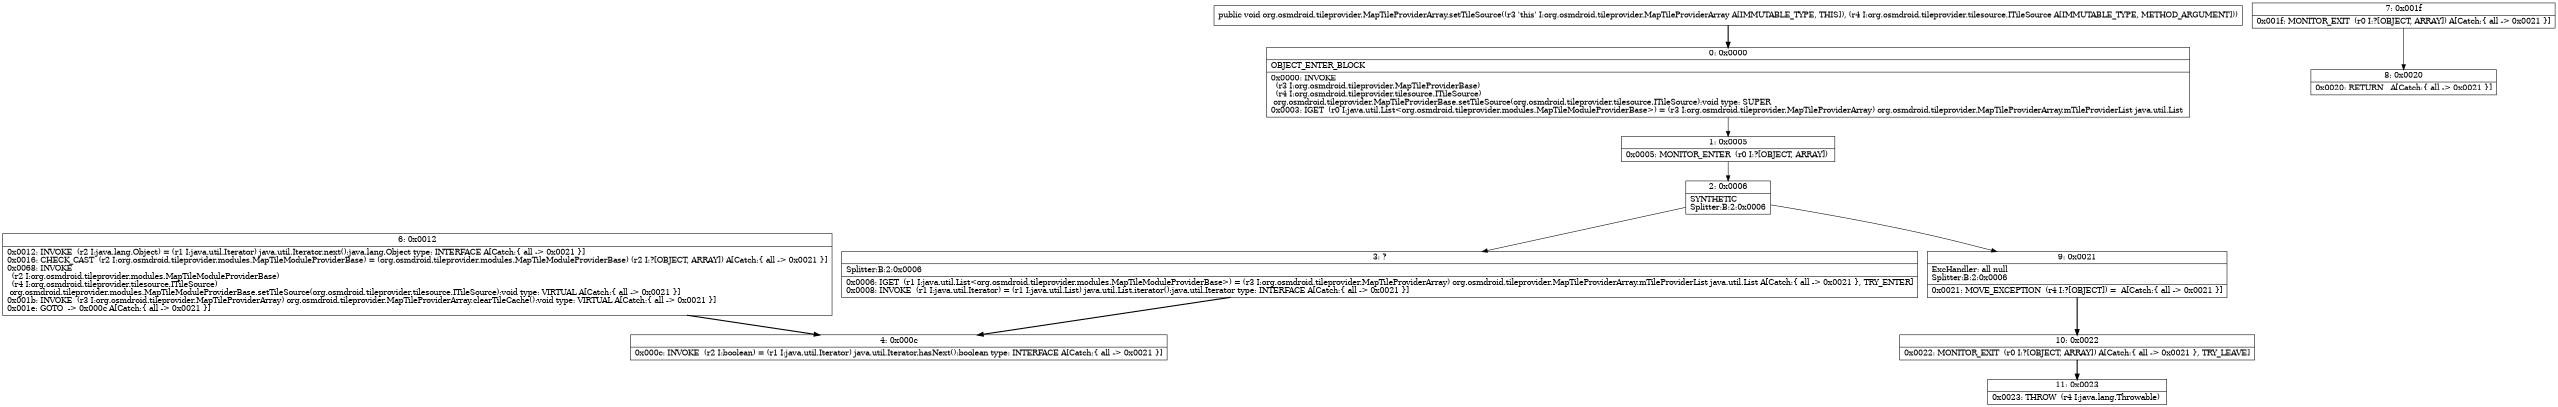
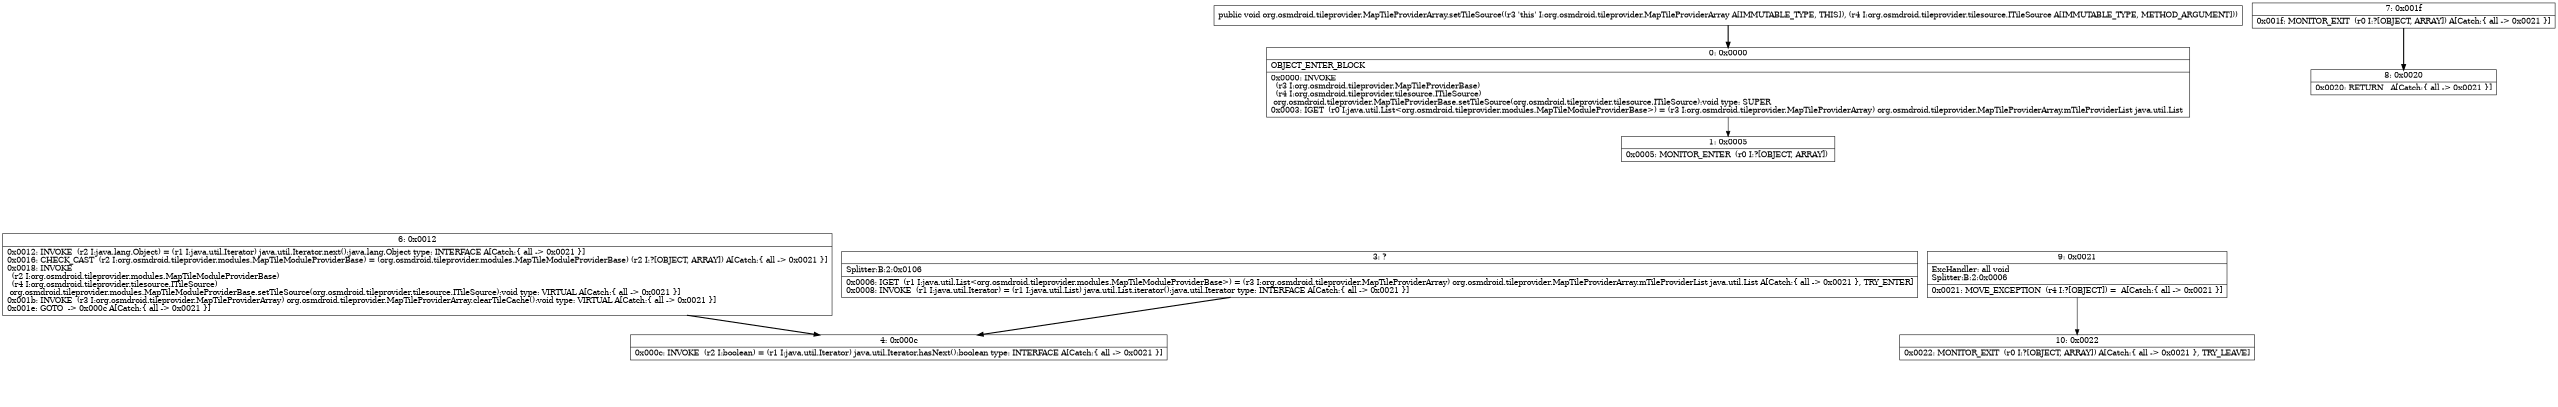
(2404, 46) -> (2404, 46)
(1728, 198) -> none
(42, 269) -> (42, 269)
(884, 270) -> (884, 270)
(1970, 270) -> (1970, 270)
(2077, 313) -> (2077, 313)
(2077, 392) -> none
